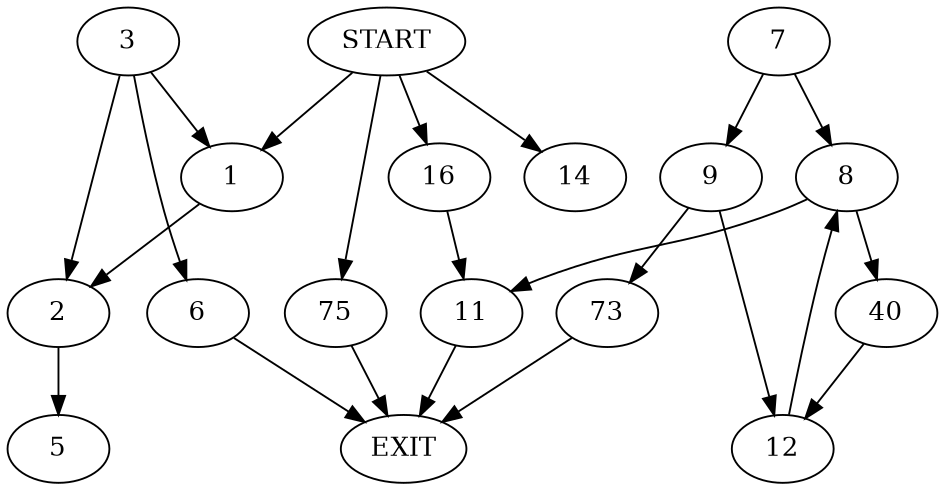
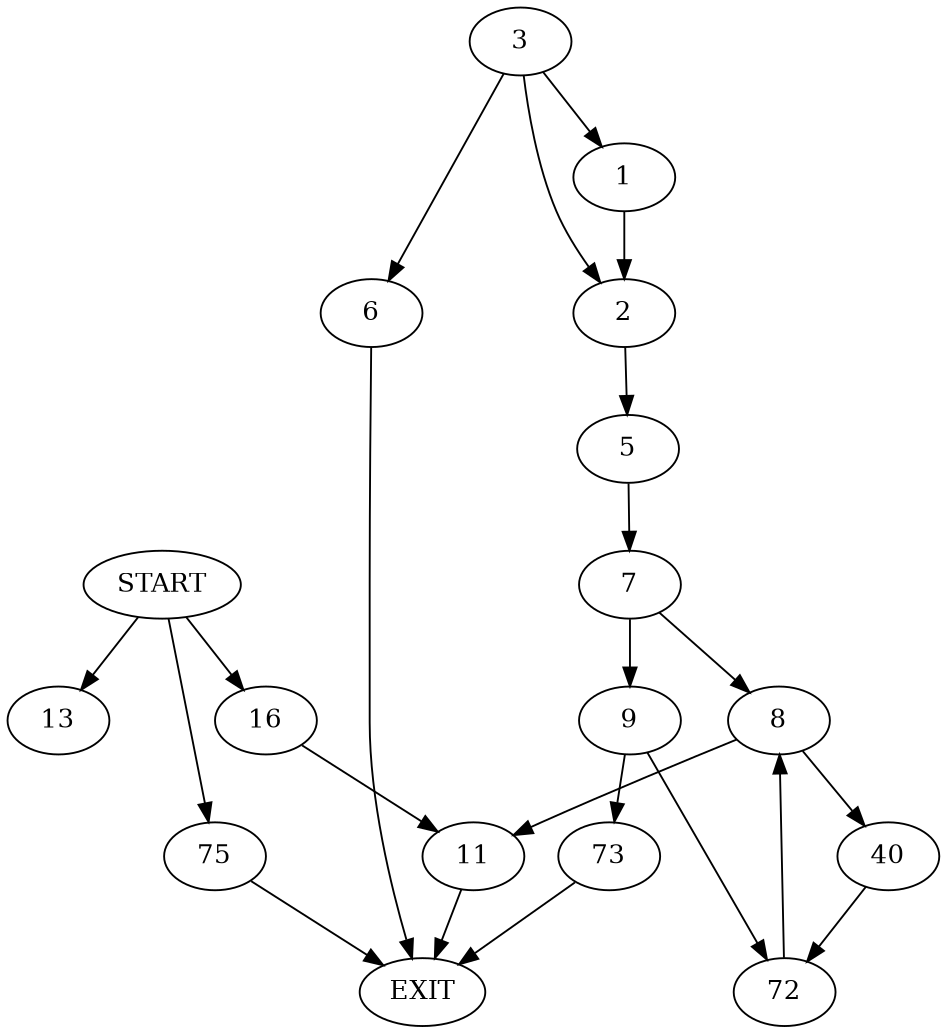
(315, 105) -> none
(575, 177) -> (58, 720)
(783, 449) -> (785, 992)
none -> (629, 508)
